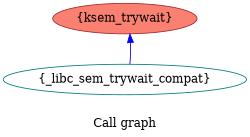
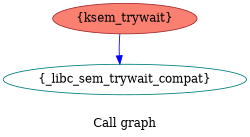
(131, 53) -> (119, 45)
